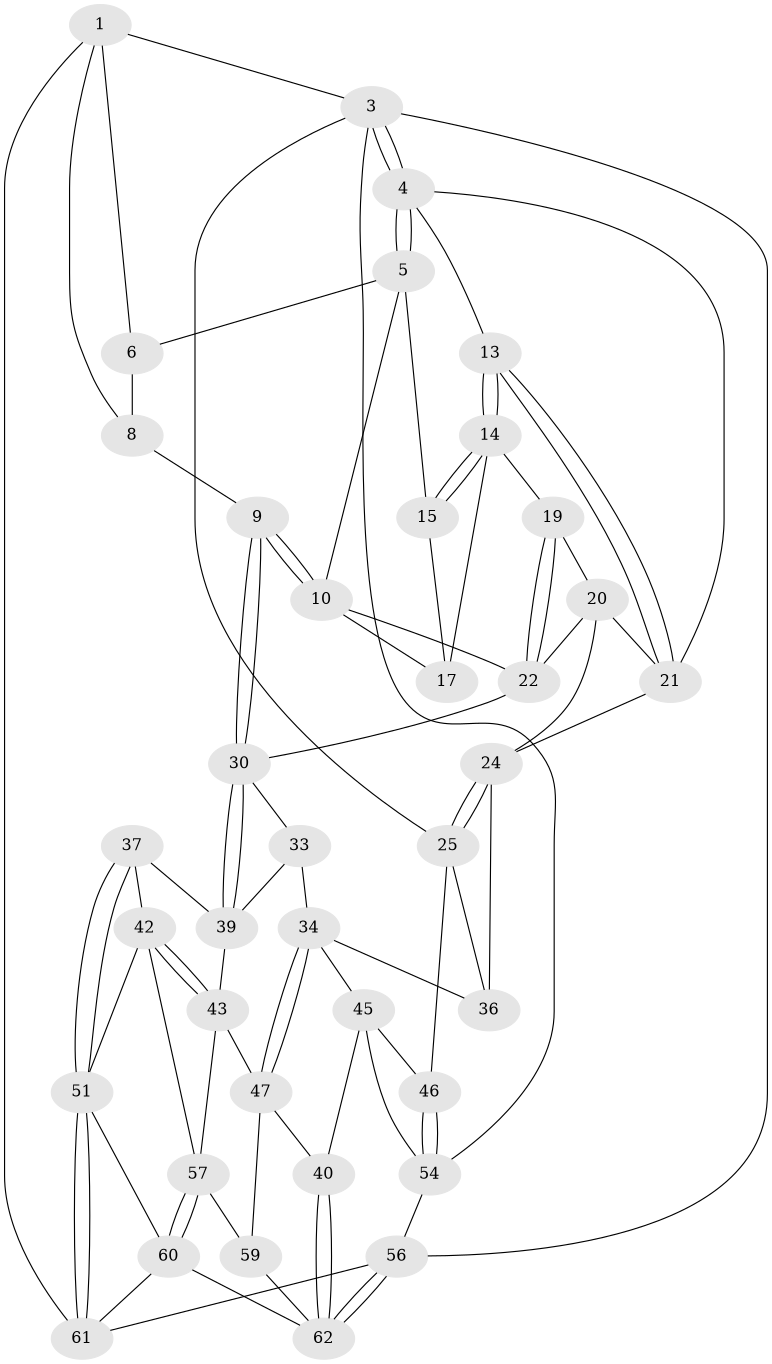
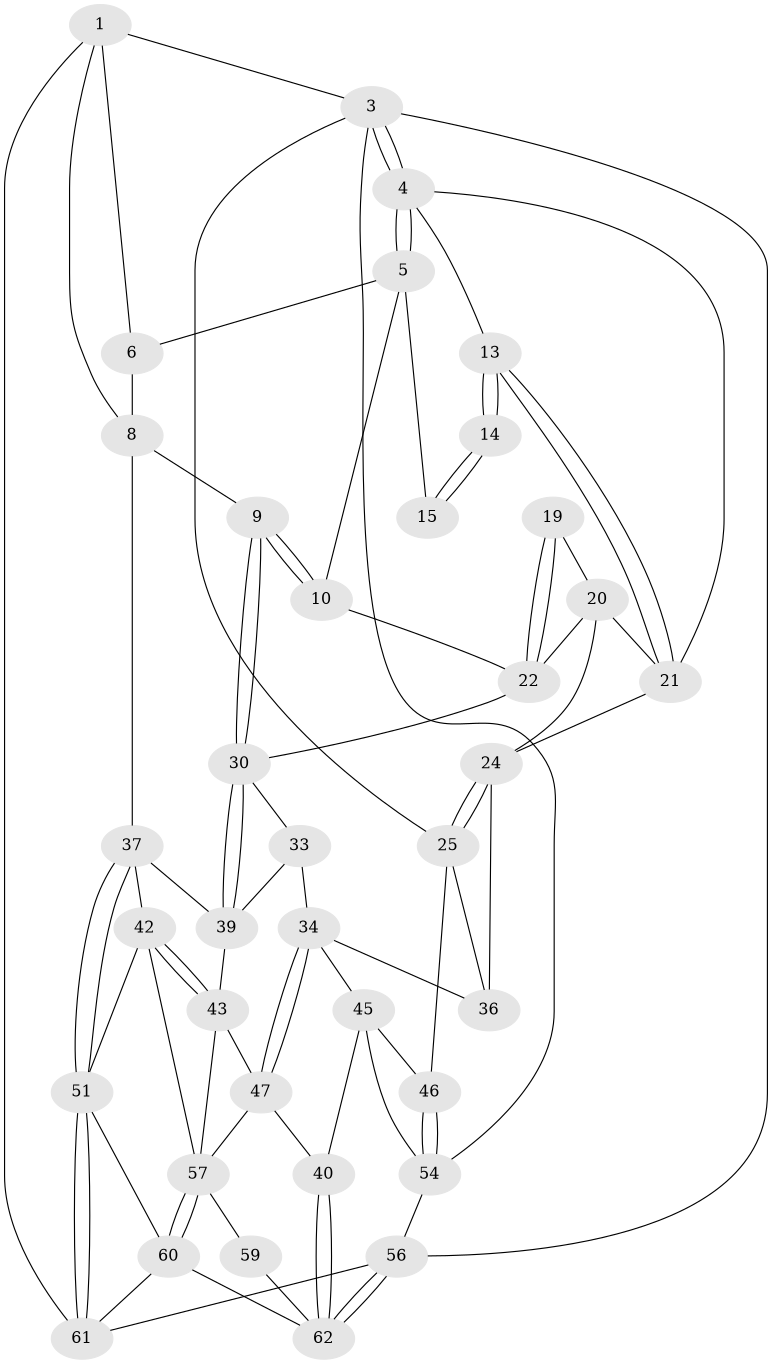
(522, 477) -> none
none -> (132, 641)
(447, 682) -> none
(256, 1174) -> (230, 1133)
